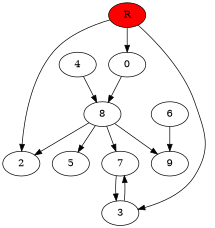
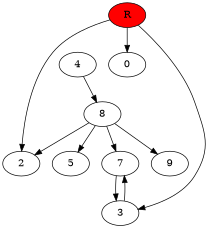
(116, 86) -> none
(170, 114) -> none
